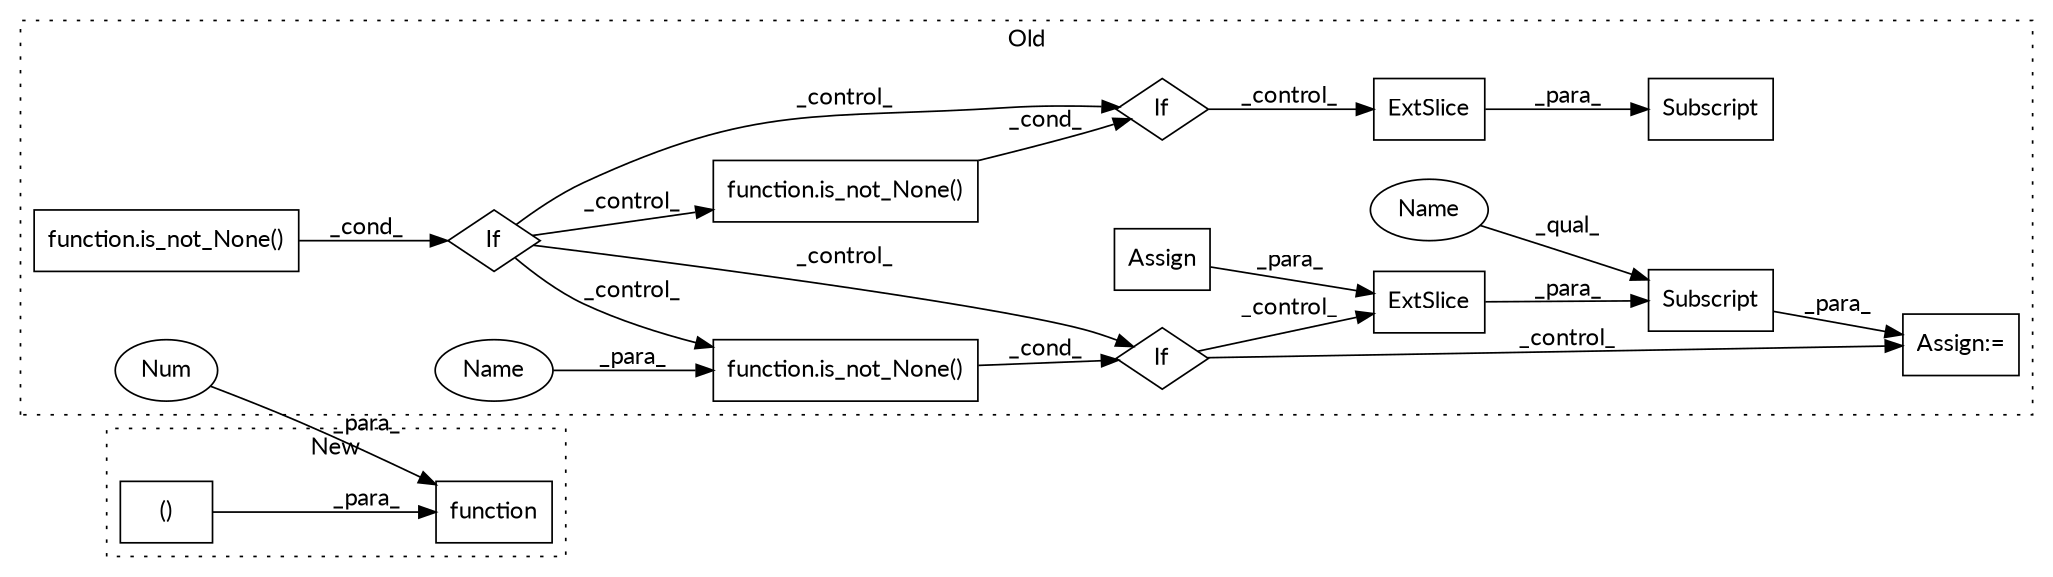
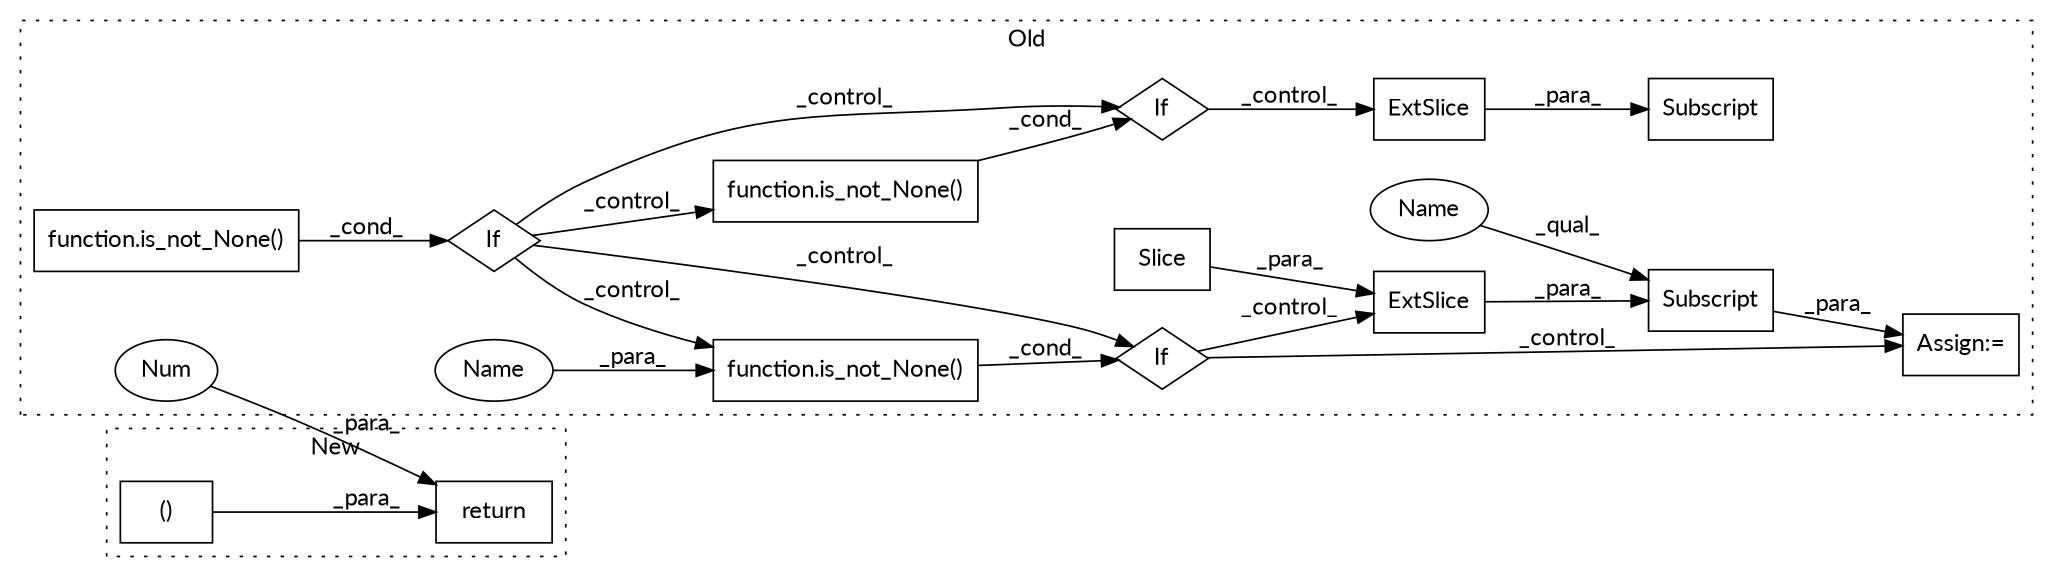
(1162, 259) -> (1162, 259)
(494, 512) -> (494, 512)
